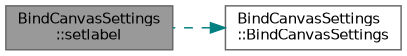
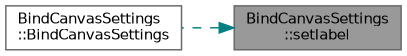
(192, 28) -> (200, 28)
